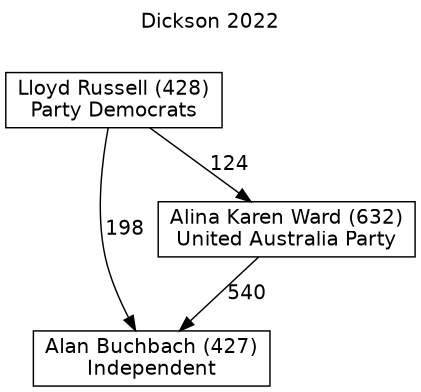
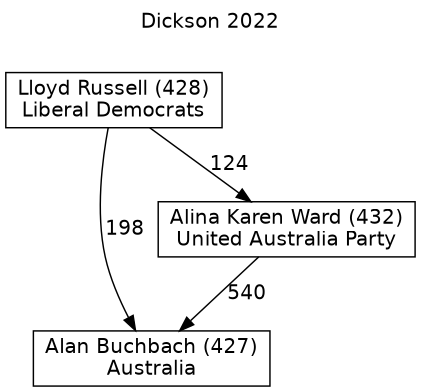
(114, 100) -> (114, 100)
(287, 229) -> (287, 229)
(152, 358) -> (152, 358)
